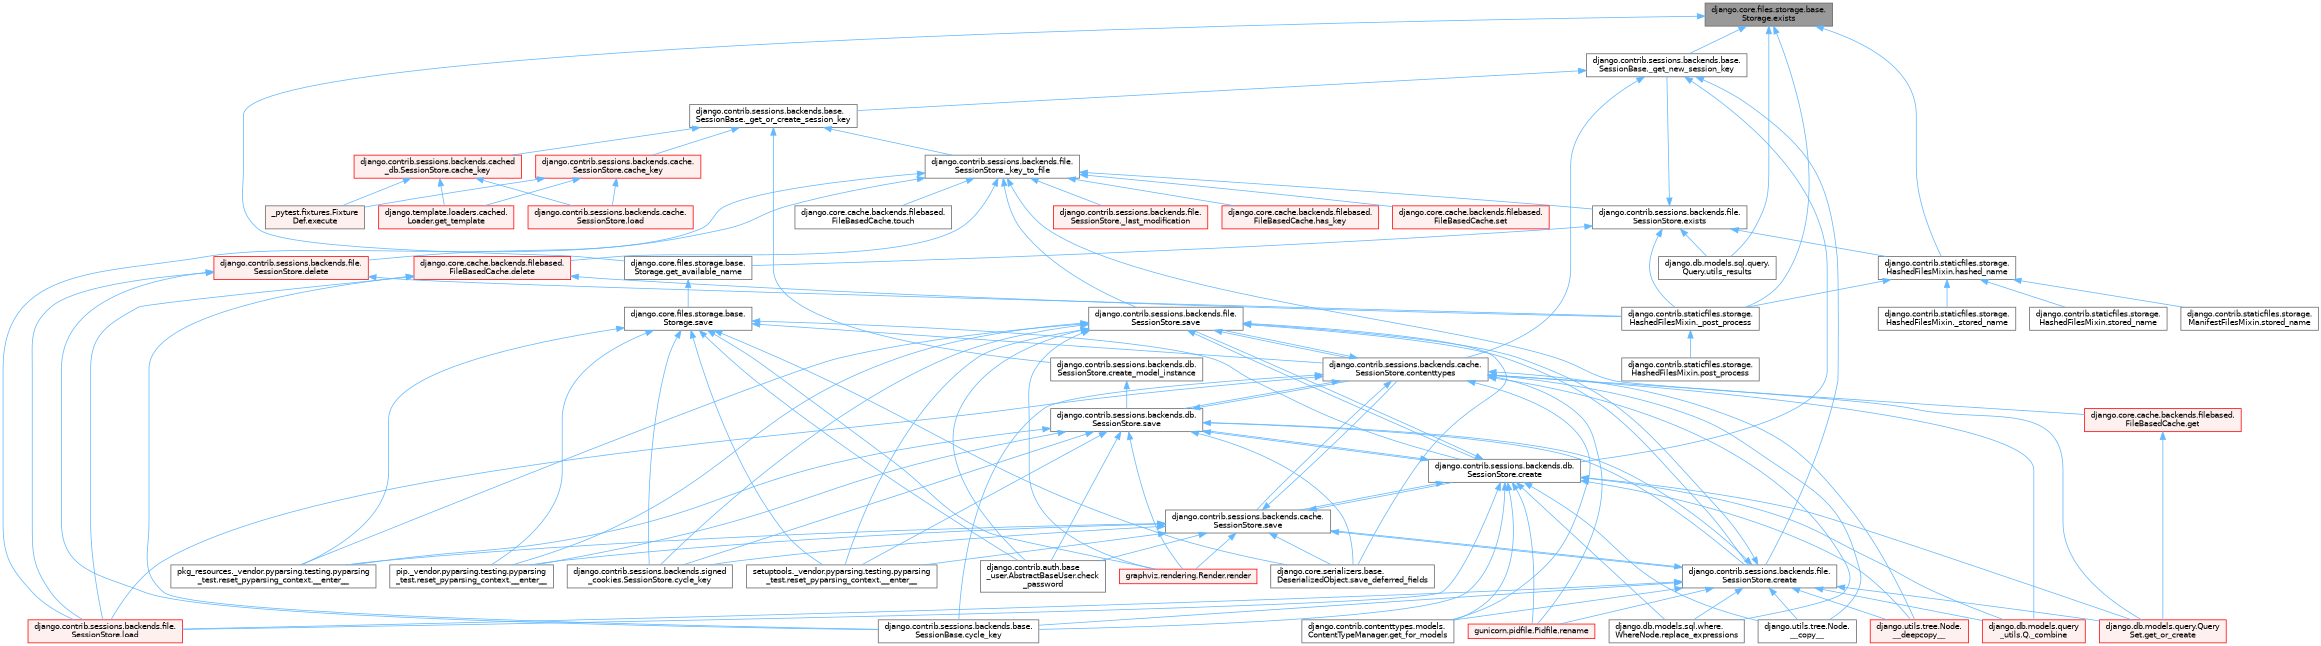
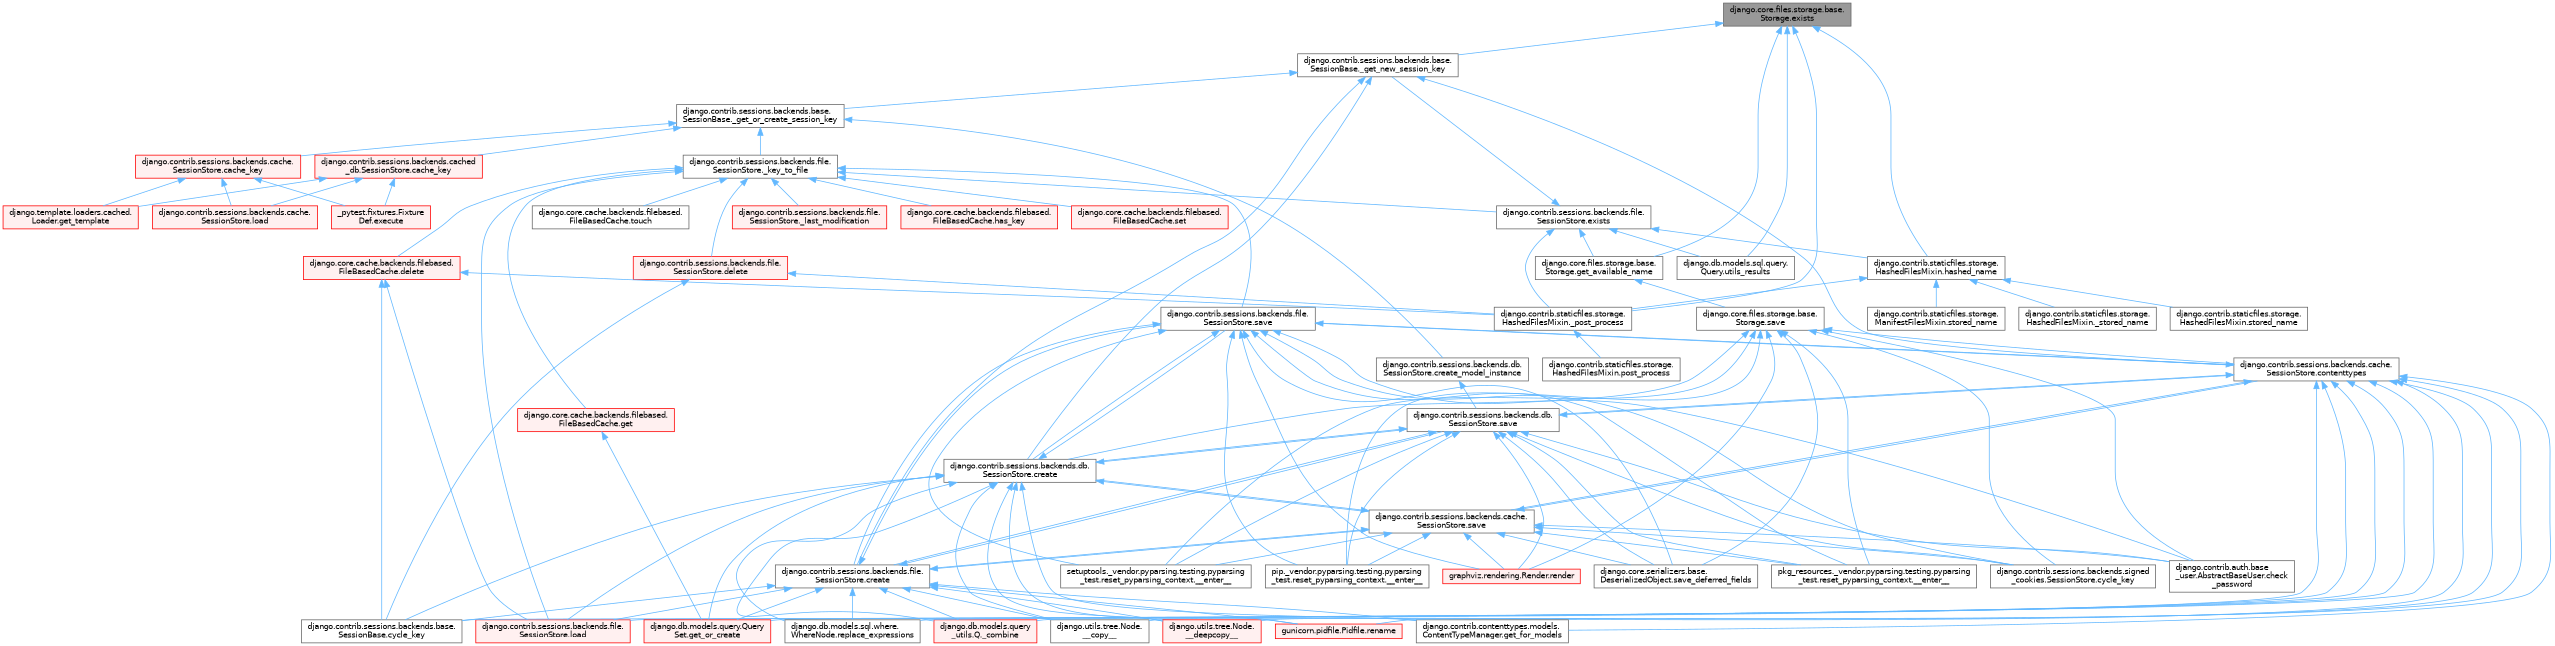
(315, 217) -> (381, 217)
(32, 390) -> none
